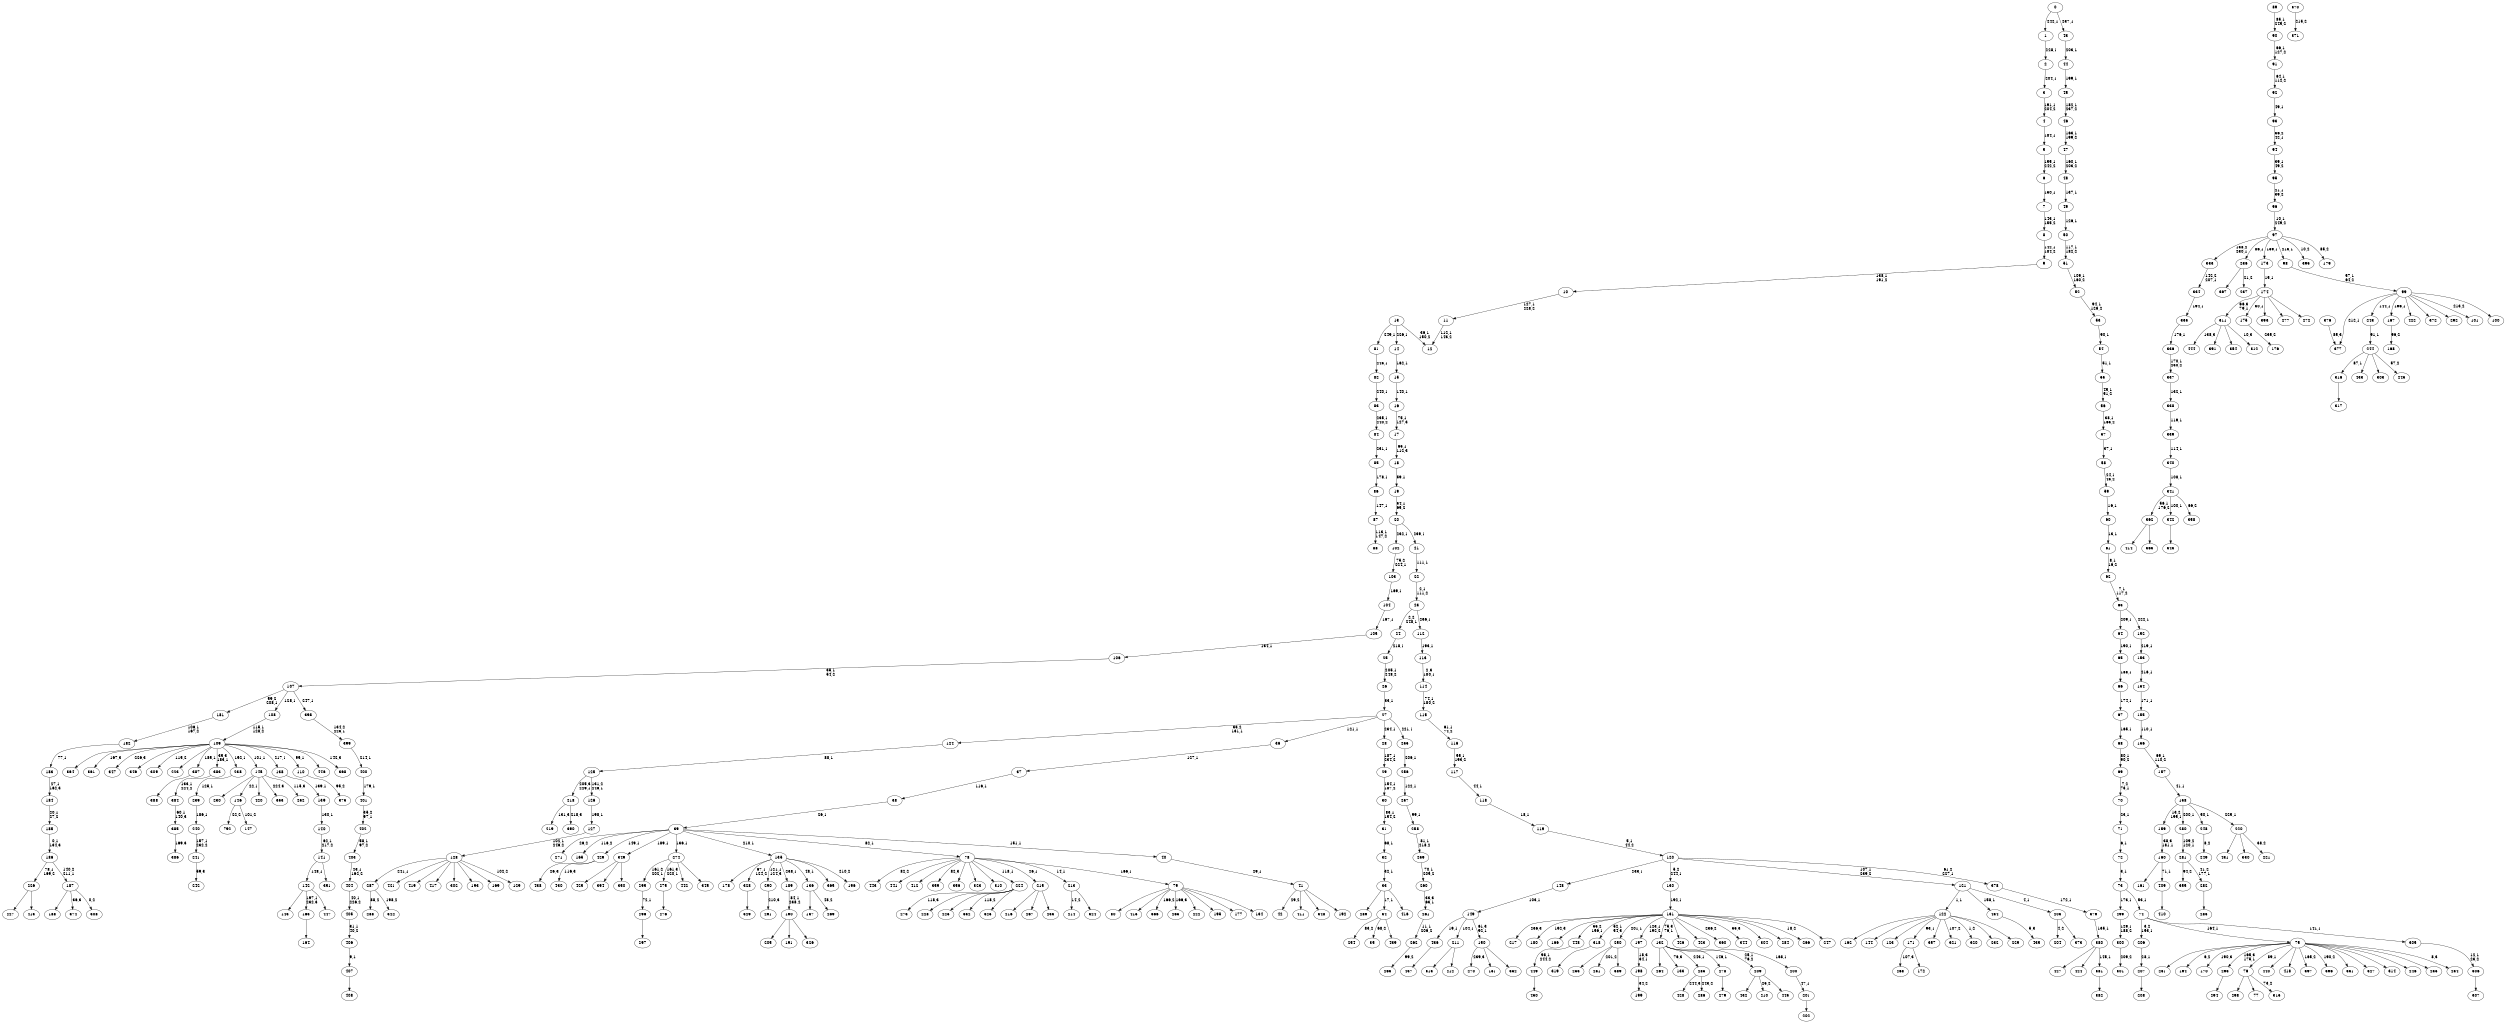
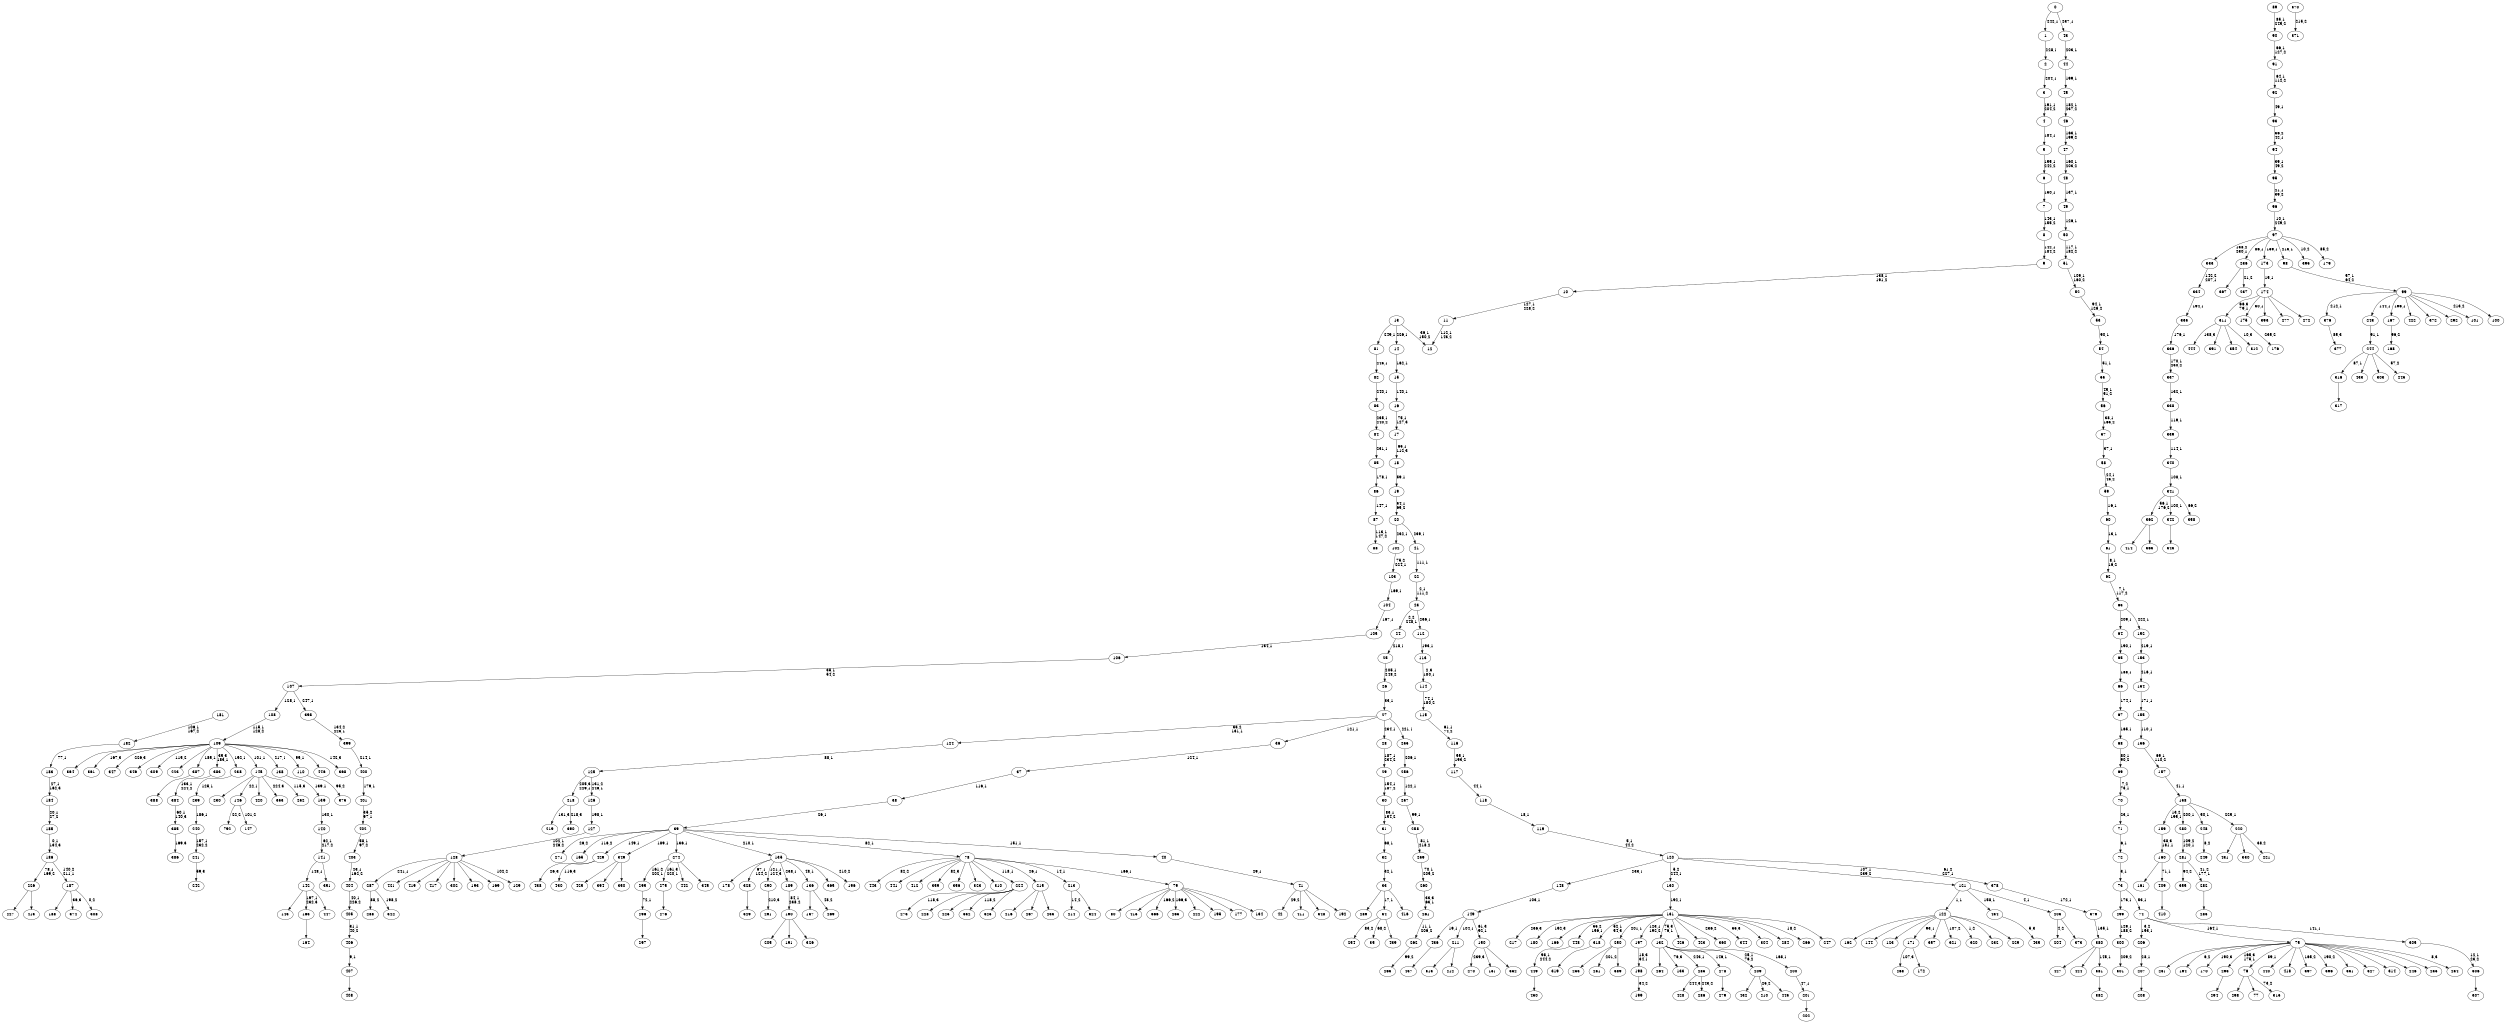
(2358, 307) -> (2357, 294)
(257, 700) -> none
(1193, 758) -> (1193, 758)
